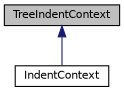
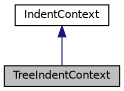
(62, 51) -> (62, 51)
